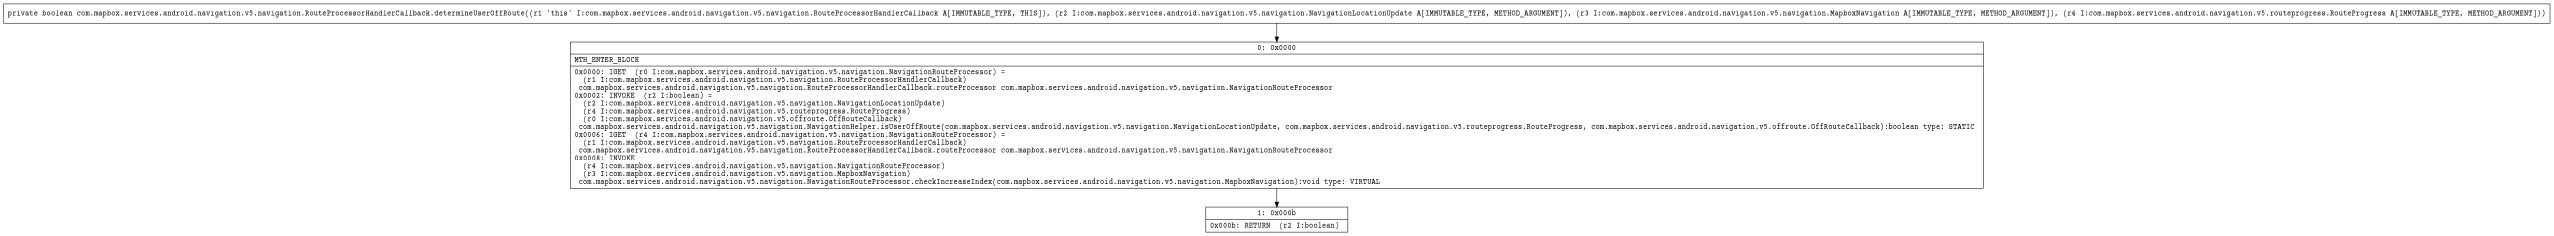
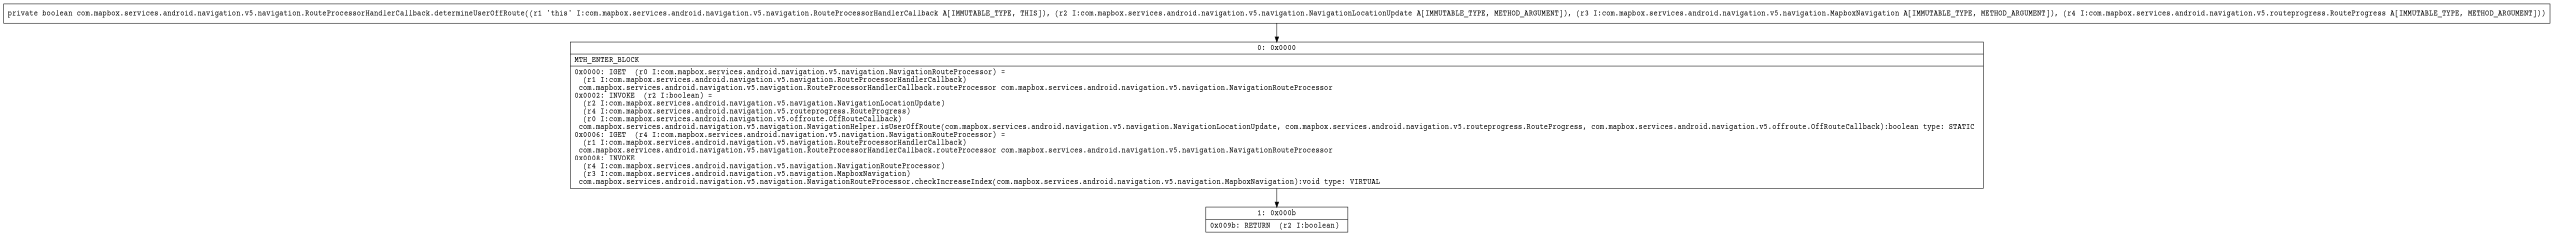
(1277, 226) -> (1277, 226)
